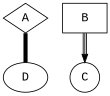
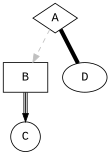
none -> (43, 42)
